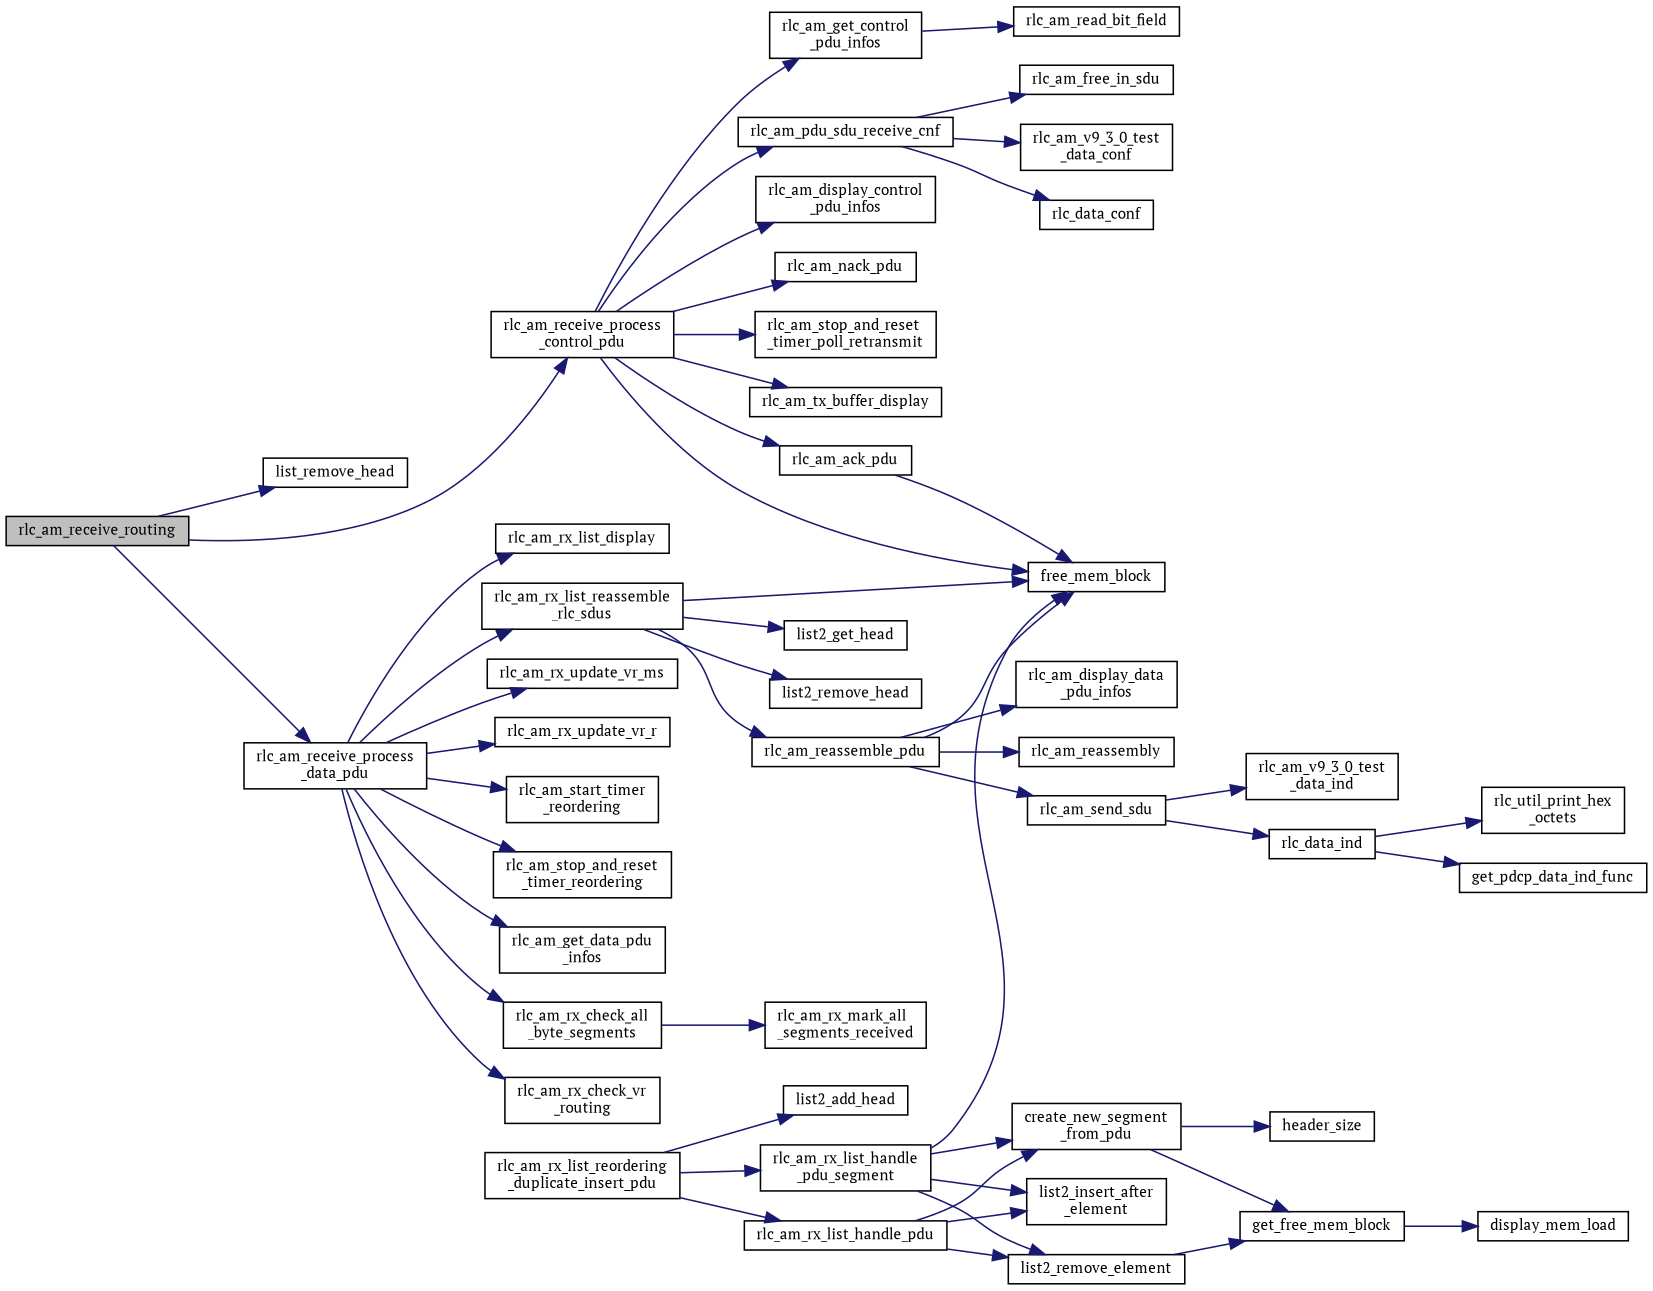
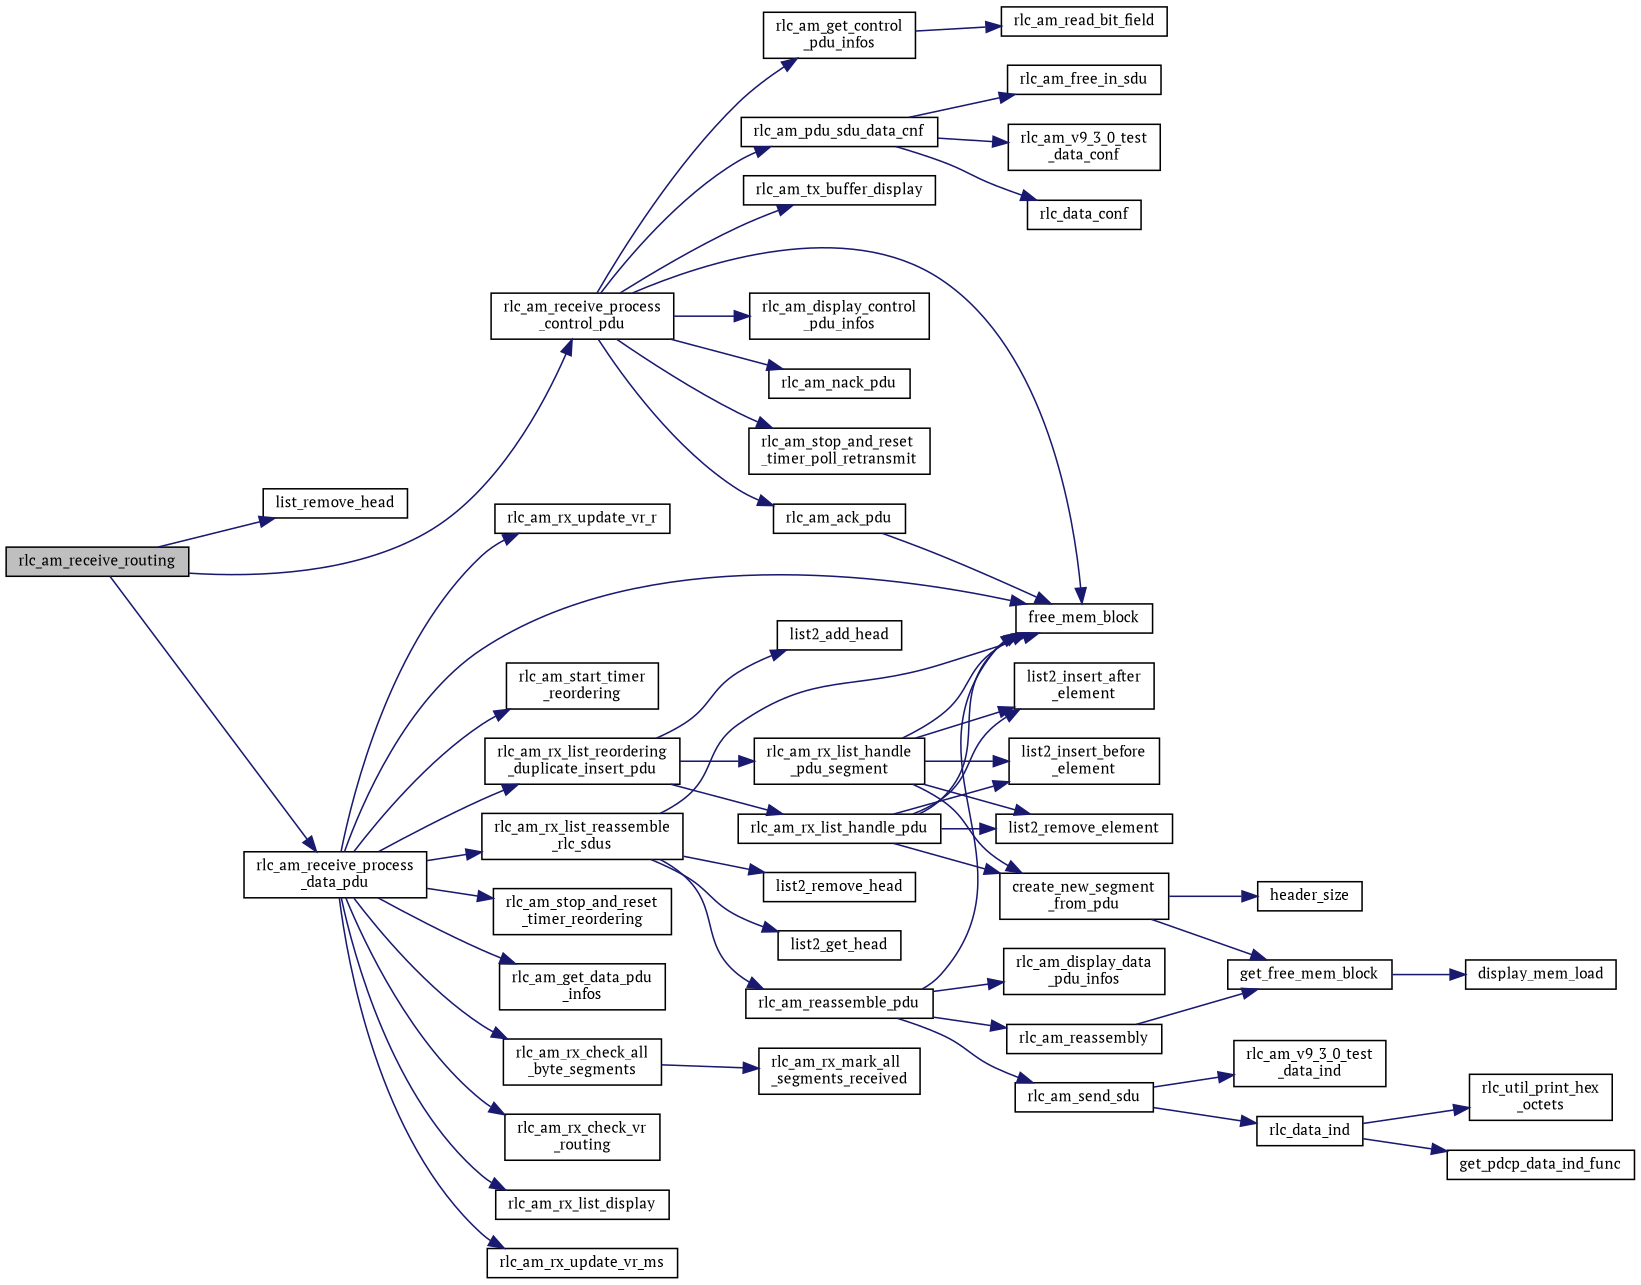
(846, 132) -> (839, 132)
none -> (618, 592)
none -> (969, 731)
none -> (1084, 761)
none -> (441, 819)
(1202, 1249) -> (1189, 1009)
